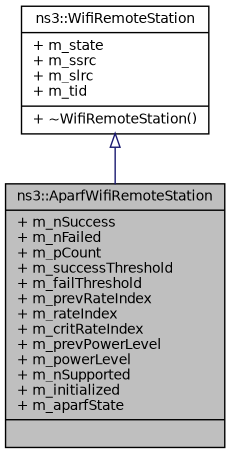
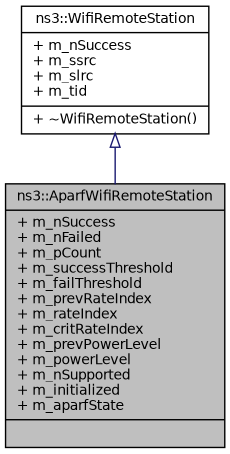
(69, 46) -> (83, 46)
